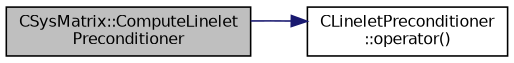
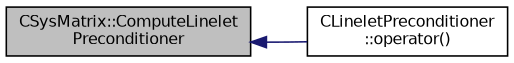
(271, 21) -> (287, 42)
